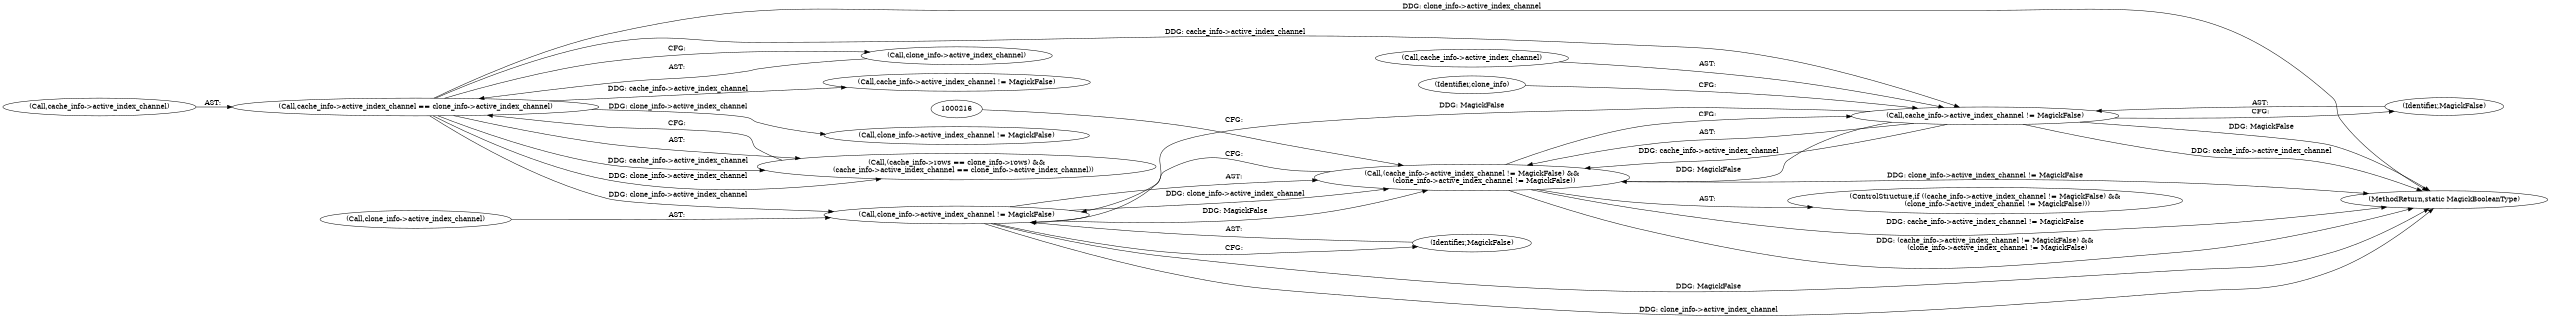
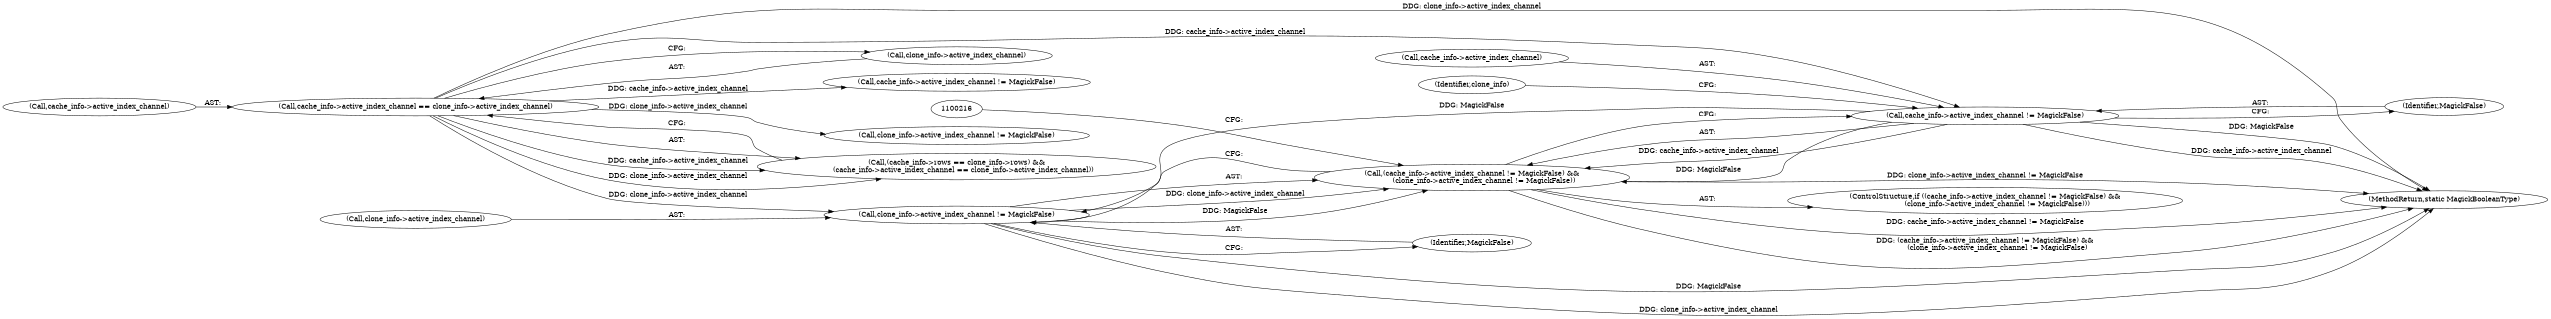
(957, 109) -> (957, 109)
